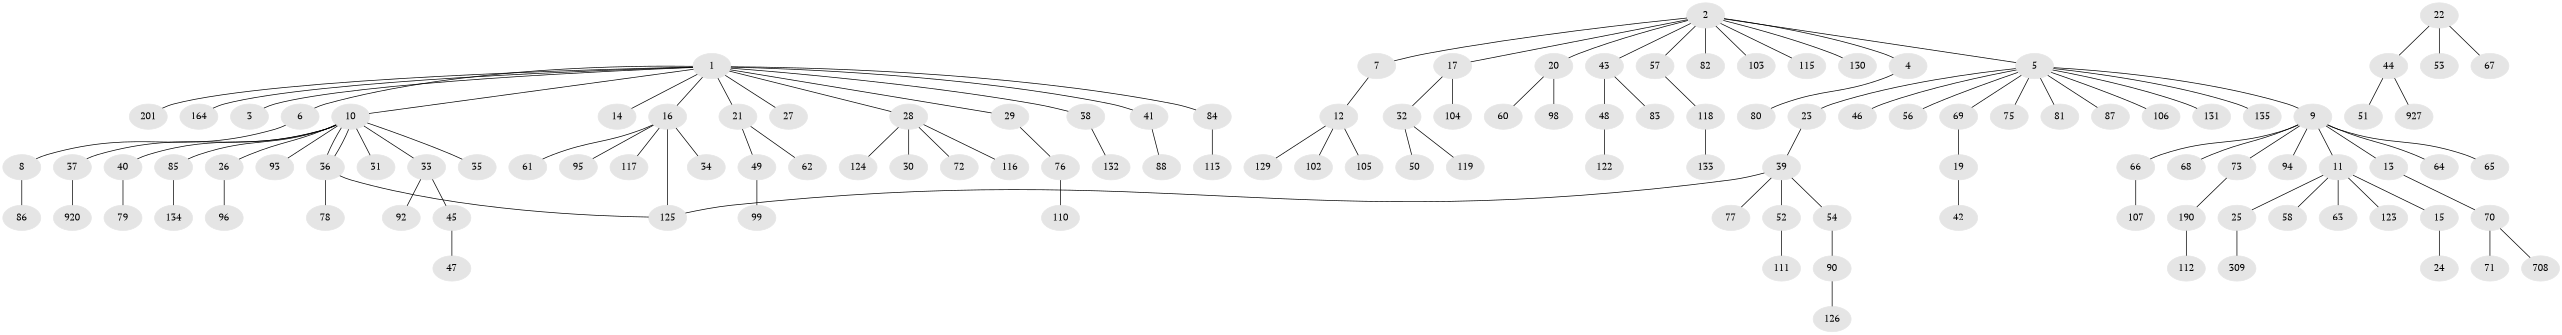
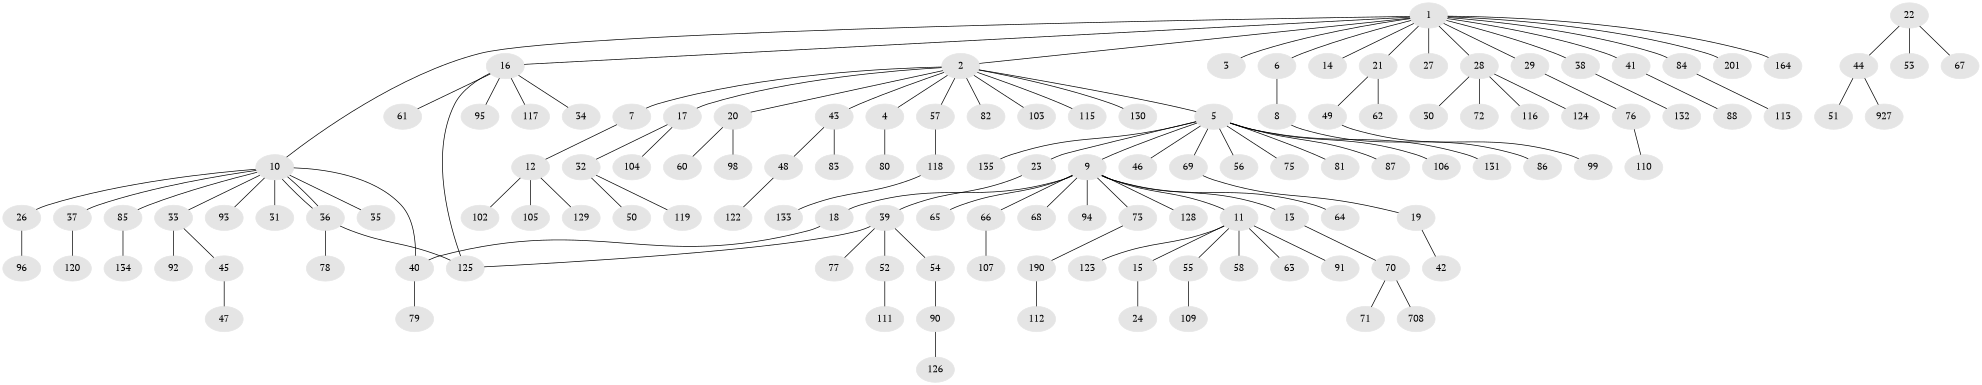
none -> (1195, 41)
(72, 218) -> (72, 268)
none -> (834, 218)
none -> (1188, 218)
(2237, 218) -> (1188, 268)
none -> (1340, 268)
(2237, 268) -> (1188, 319)
